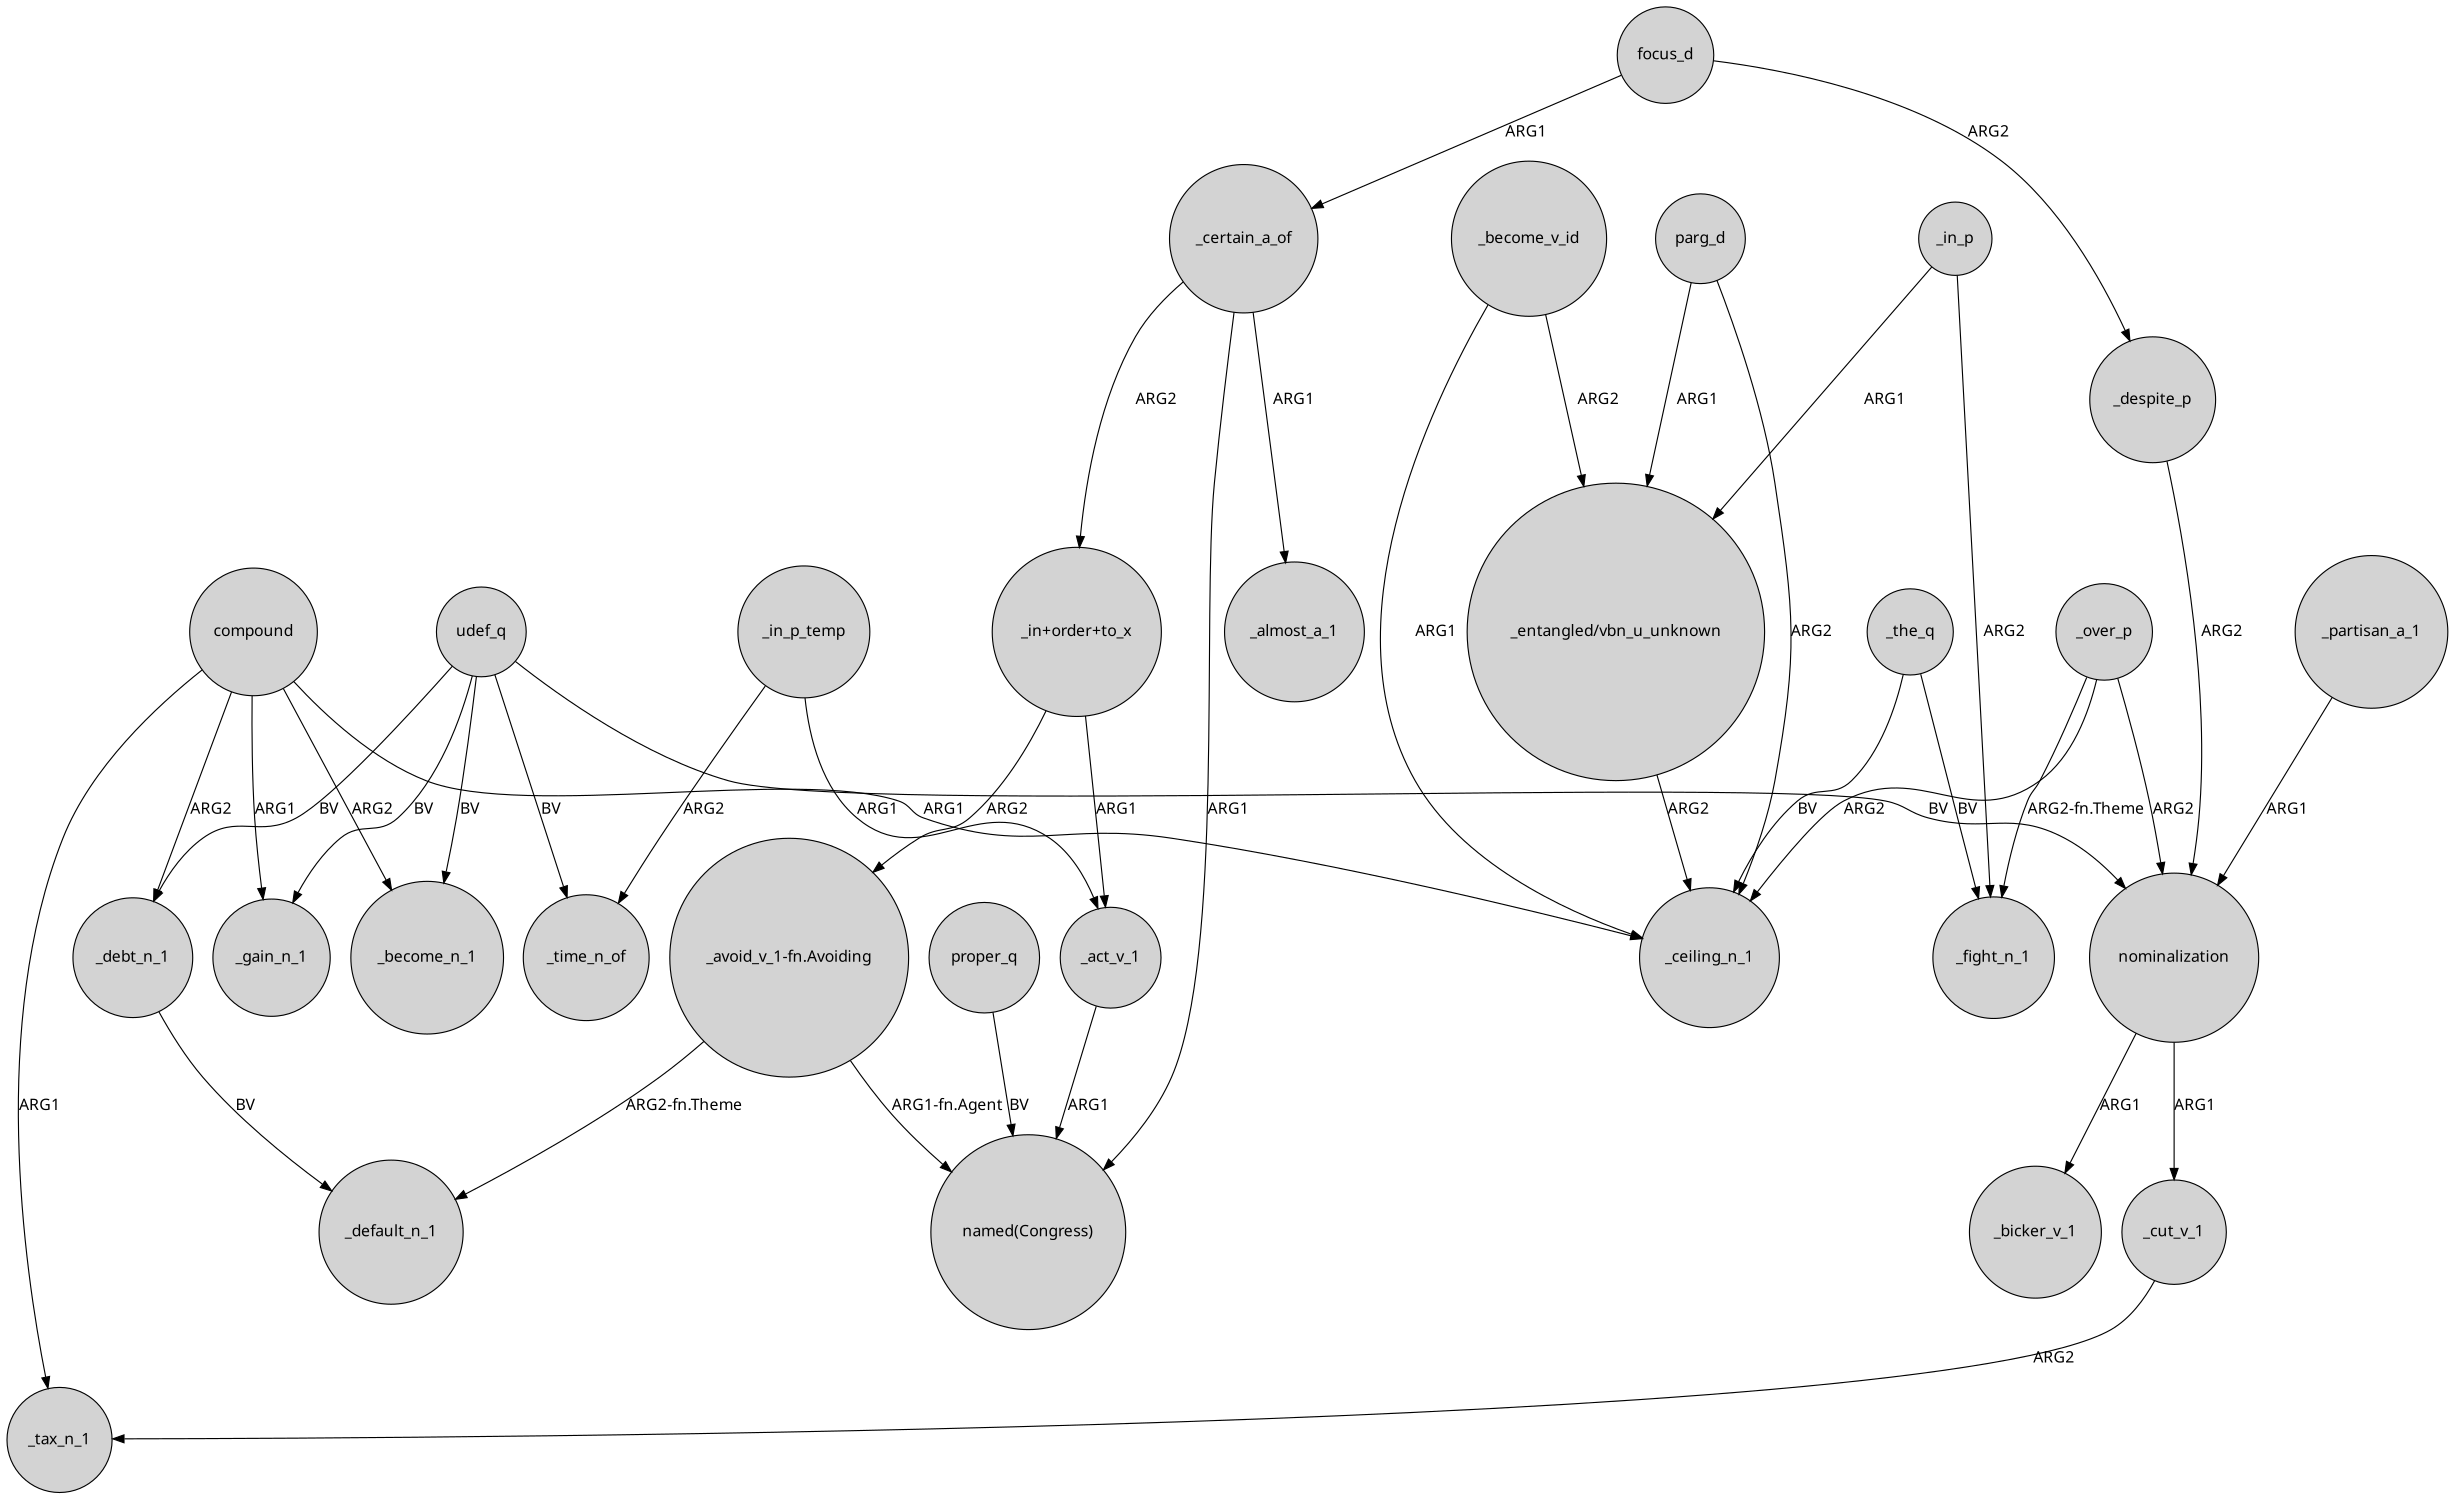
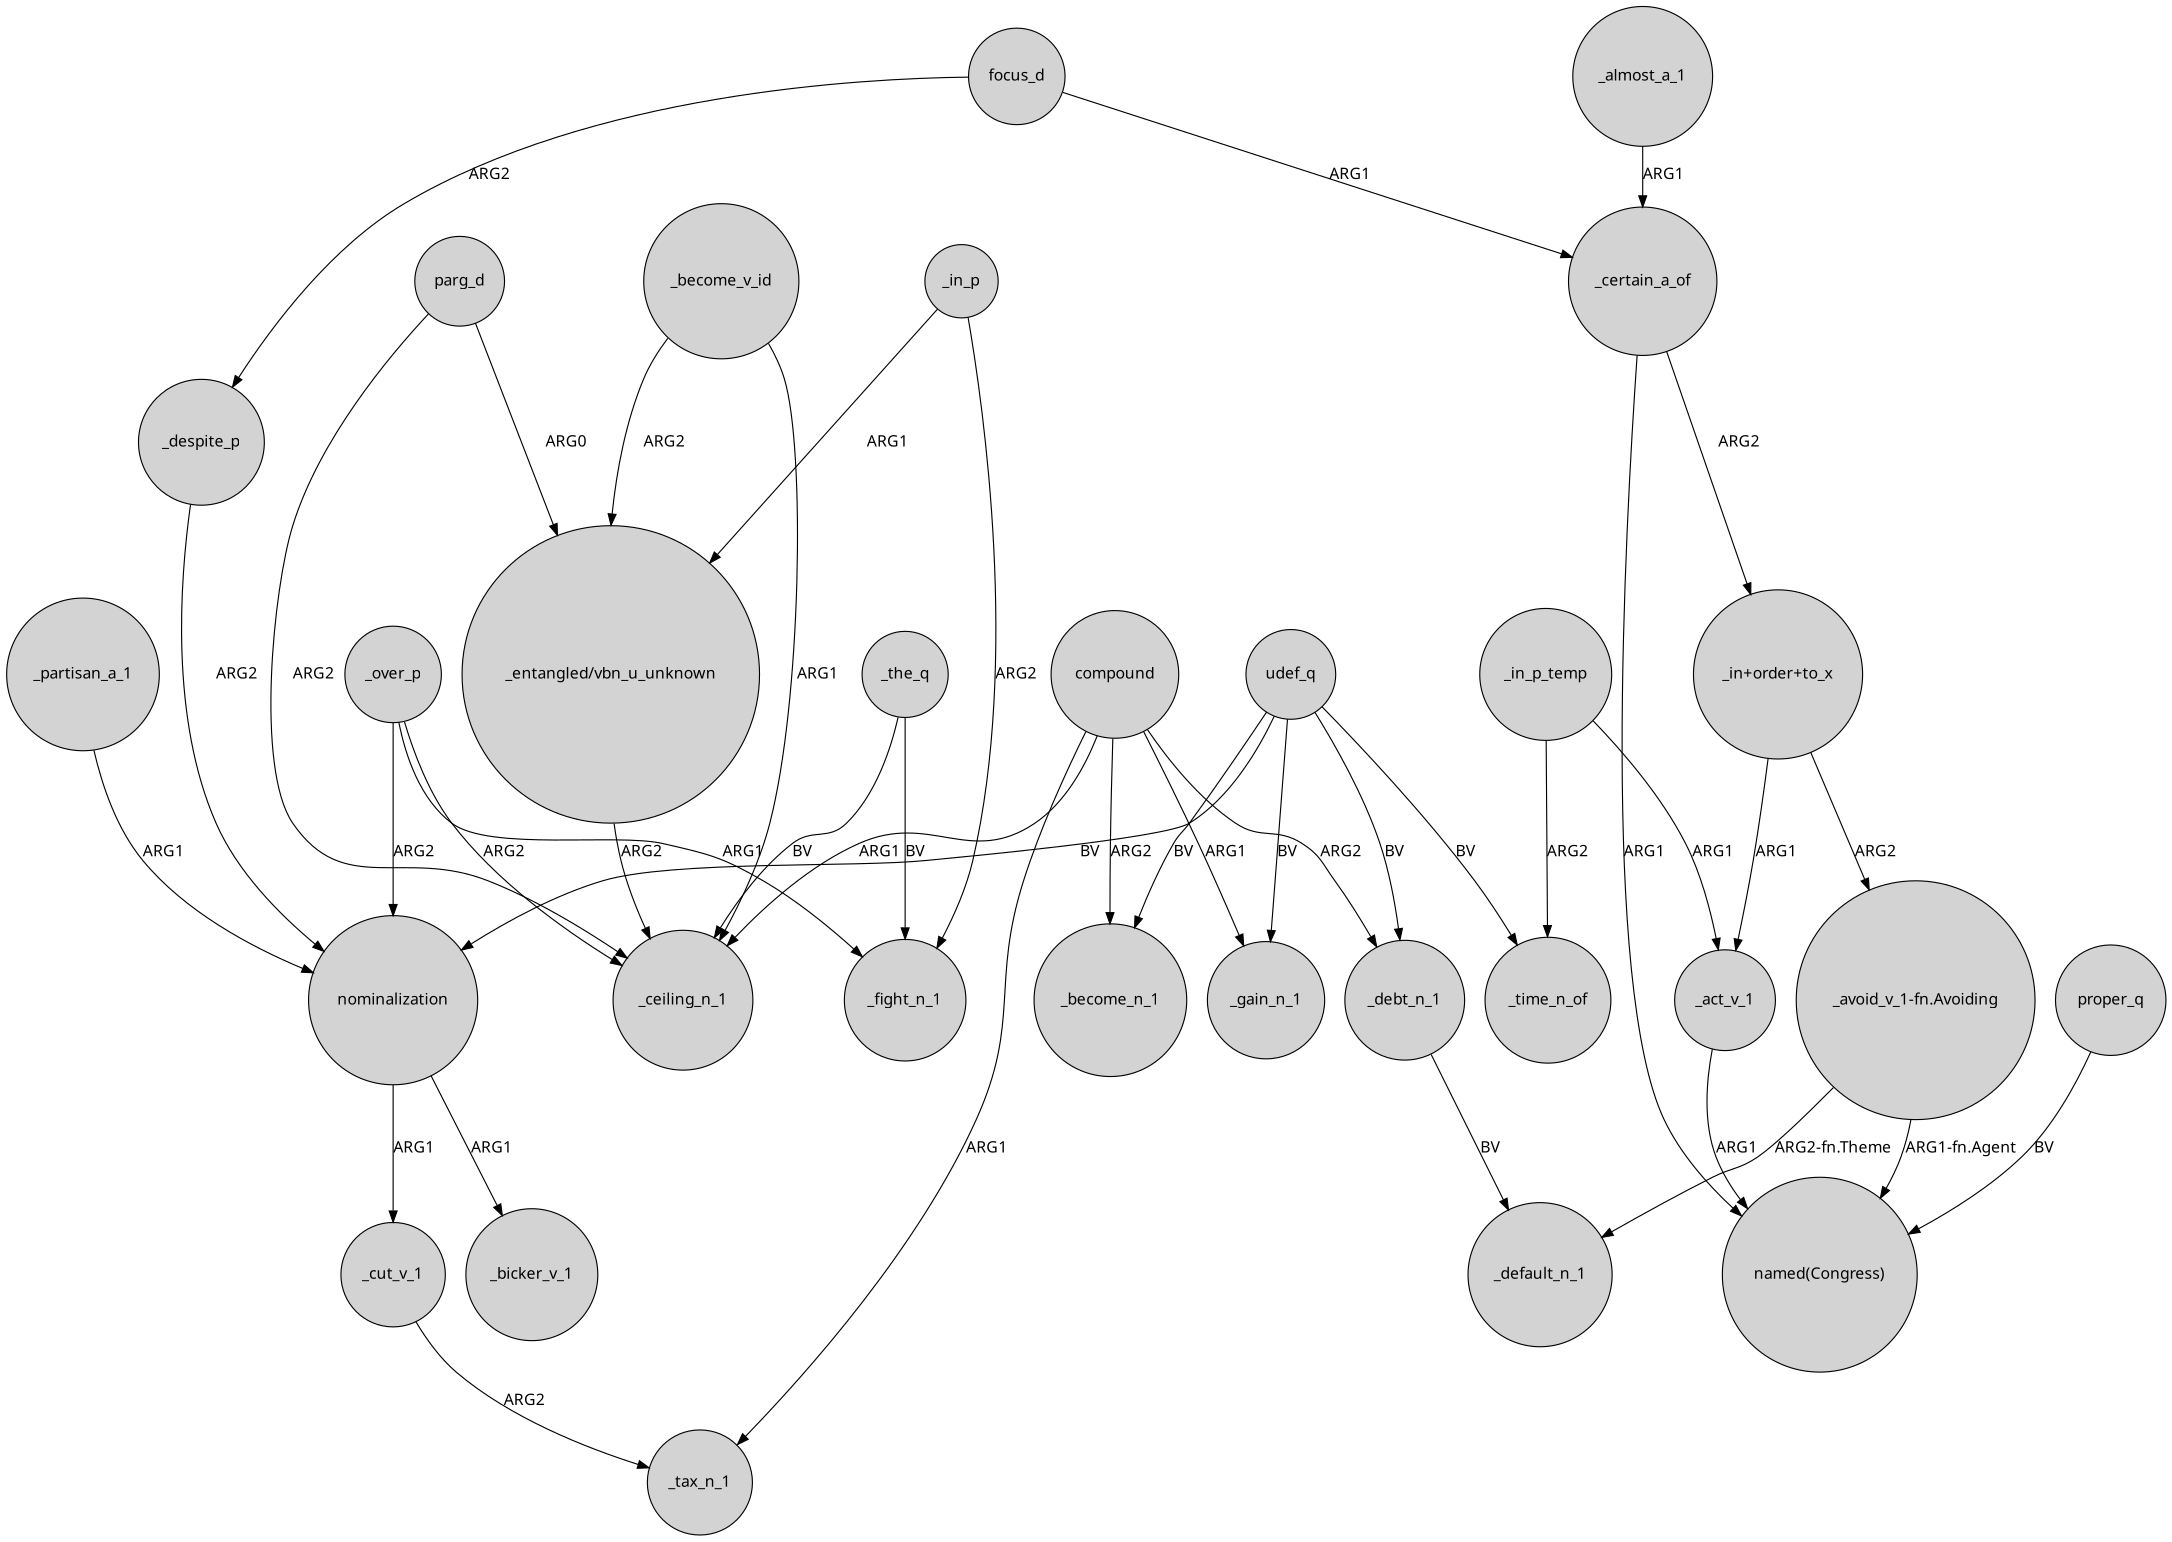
(1698, 400) -> (566, 442)
(1269, 432) -> (1643, 171)
(2086, 809) -> (743, 852)
